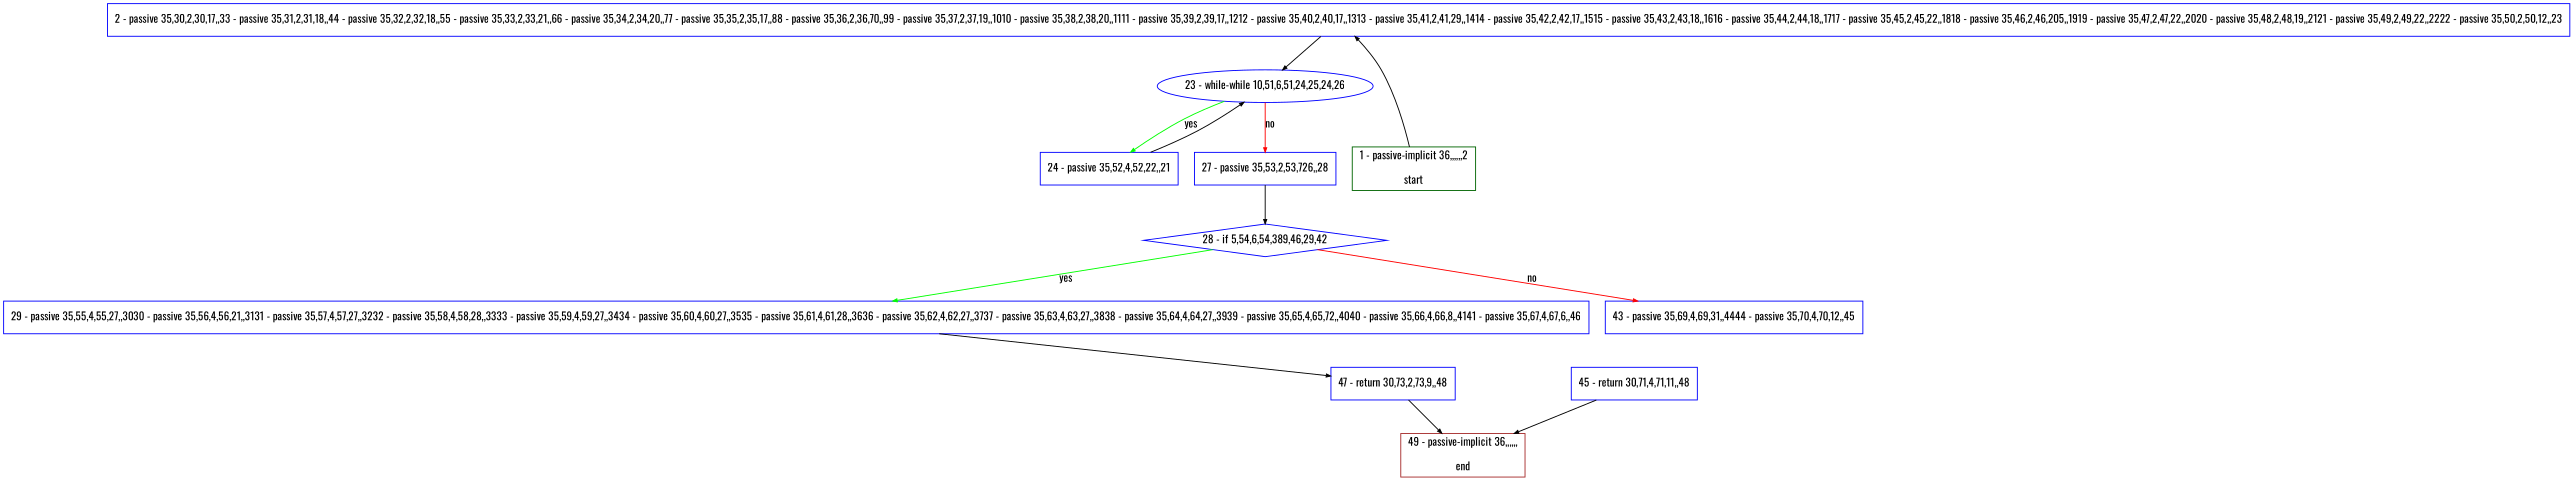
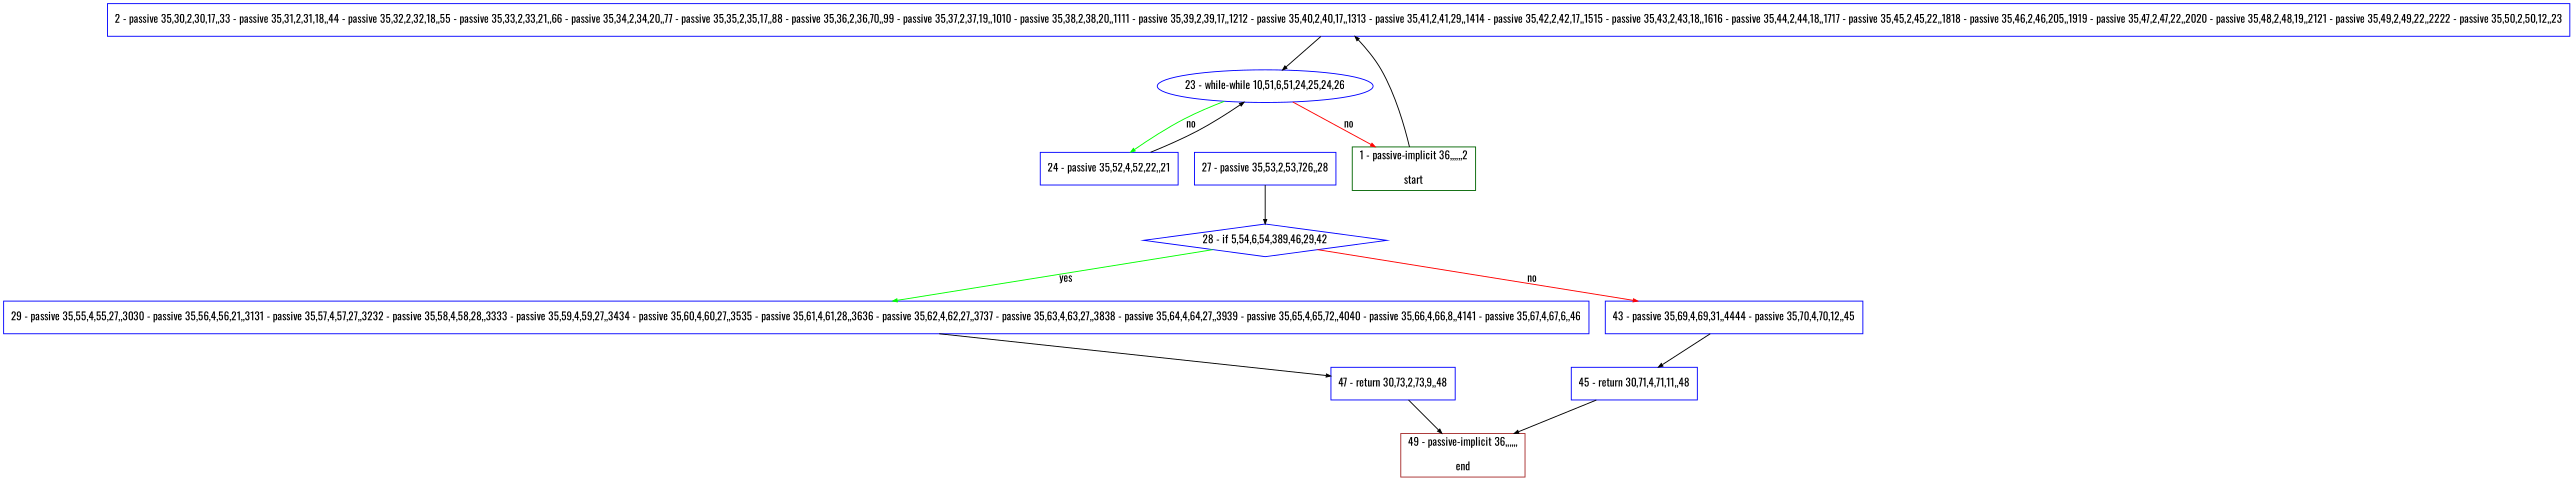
(1191, 125) -> (1191, 125)
(1265, 125) -> (1332, 123)
none -> (1686, 349)
